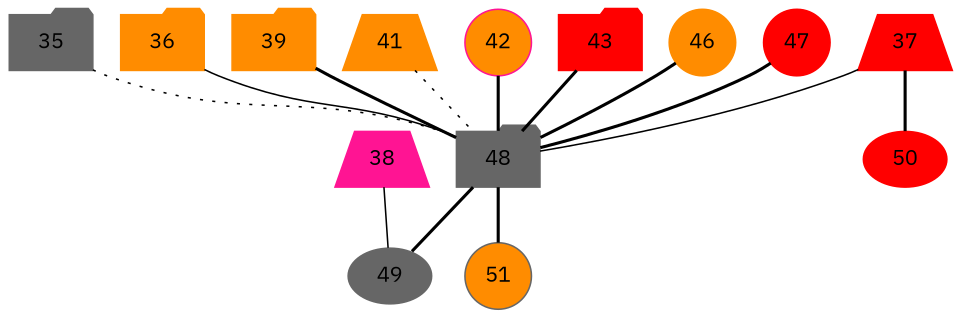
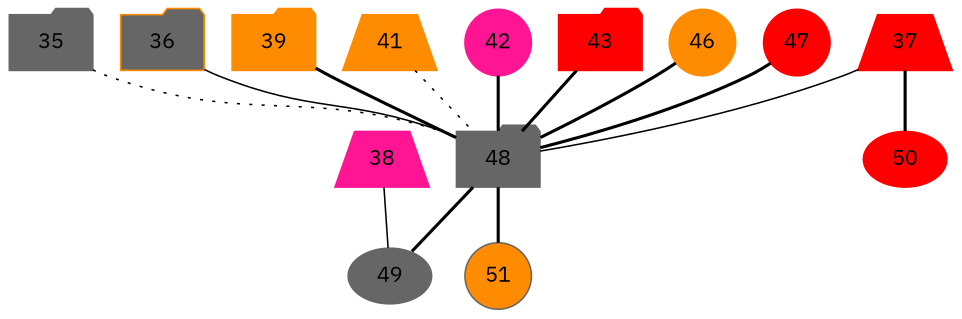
(162, 43) -> (162, 43)
(498, 43) -> (498, 43)
